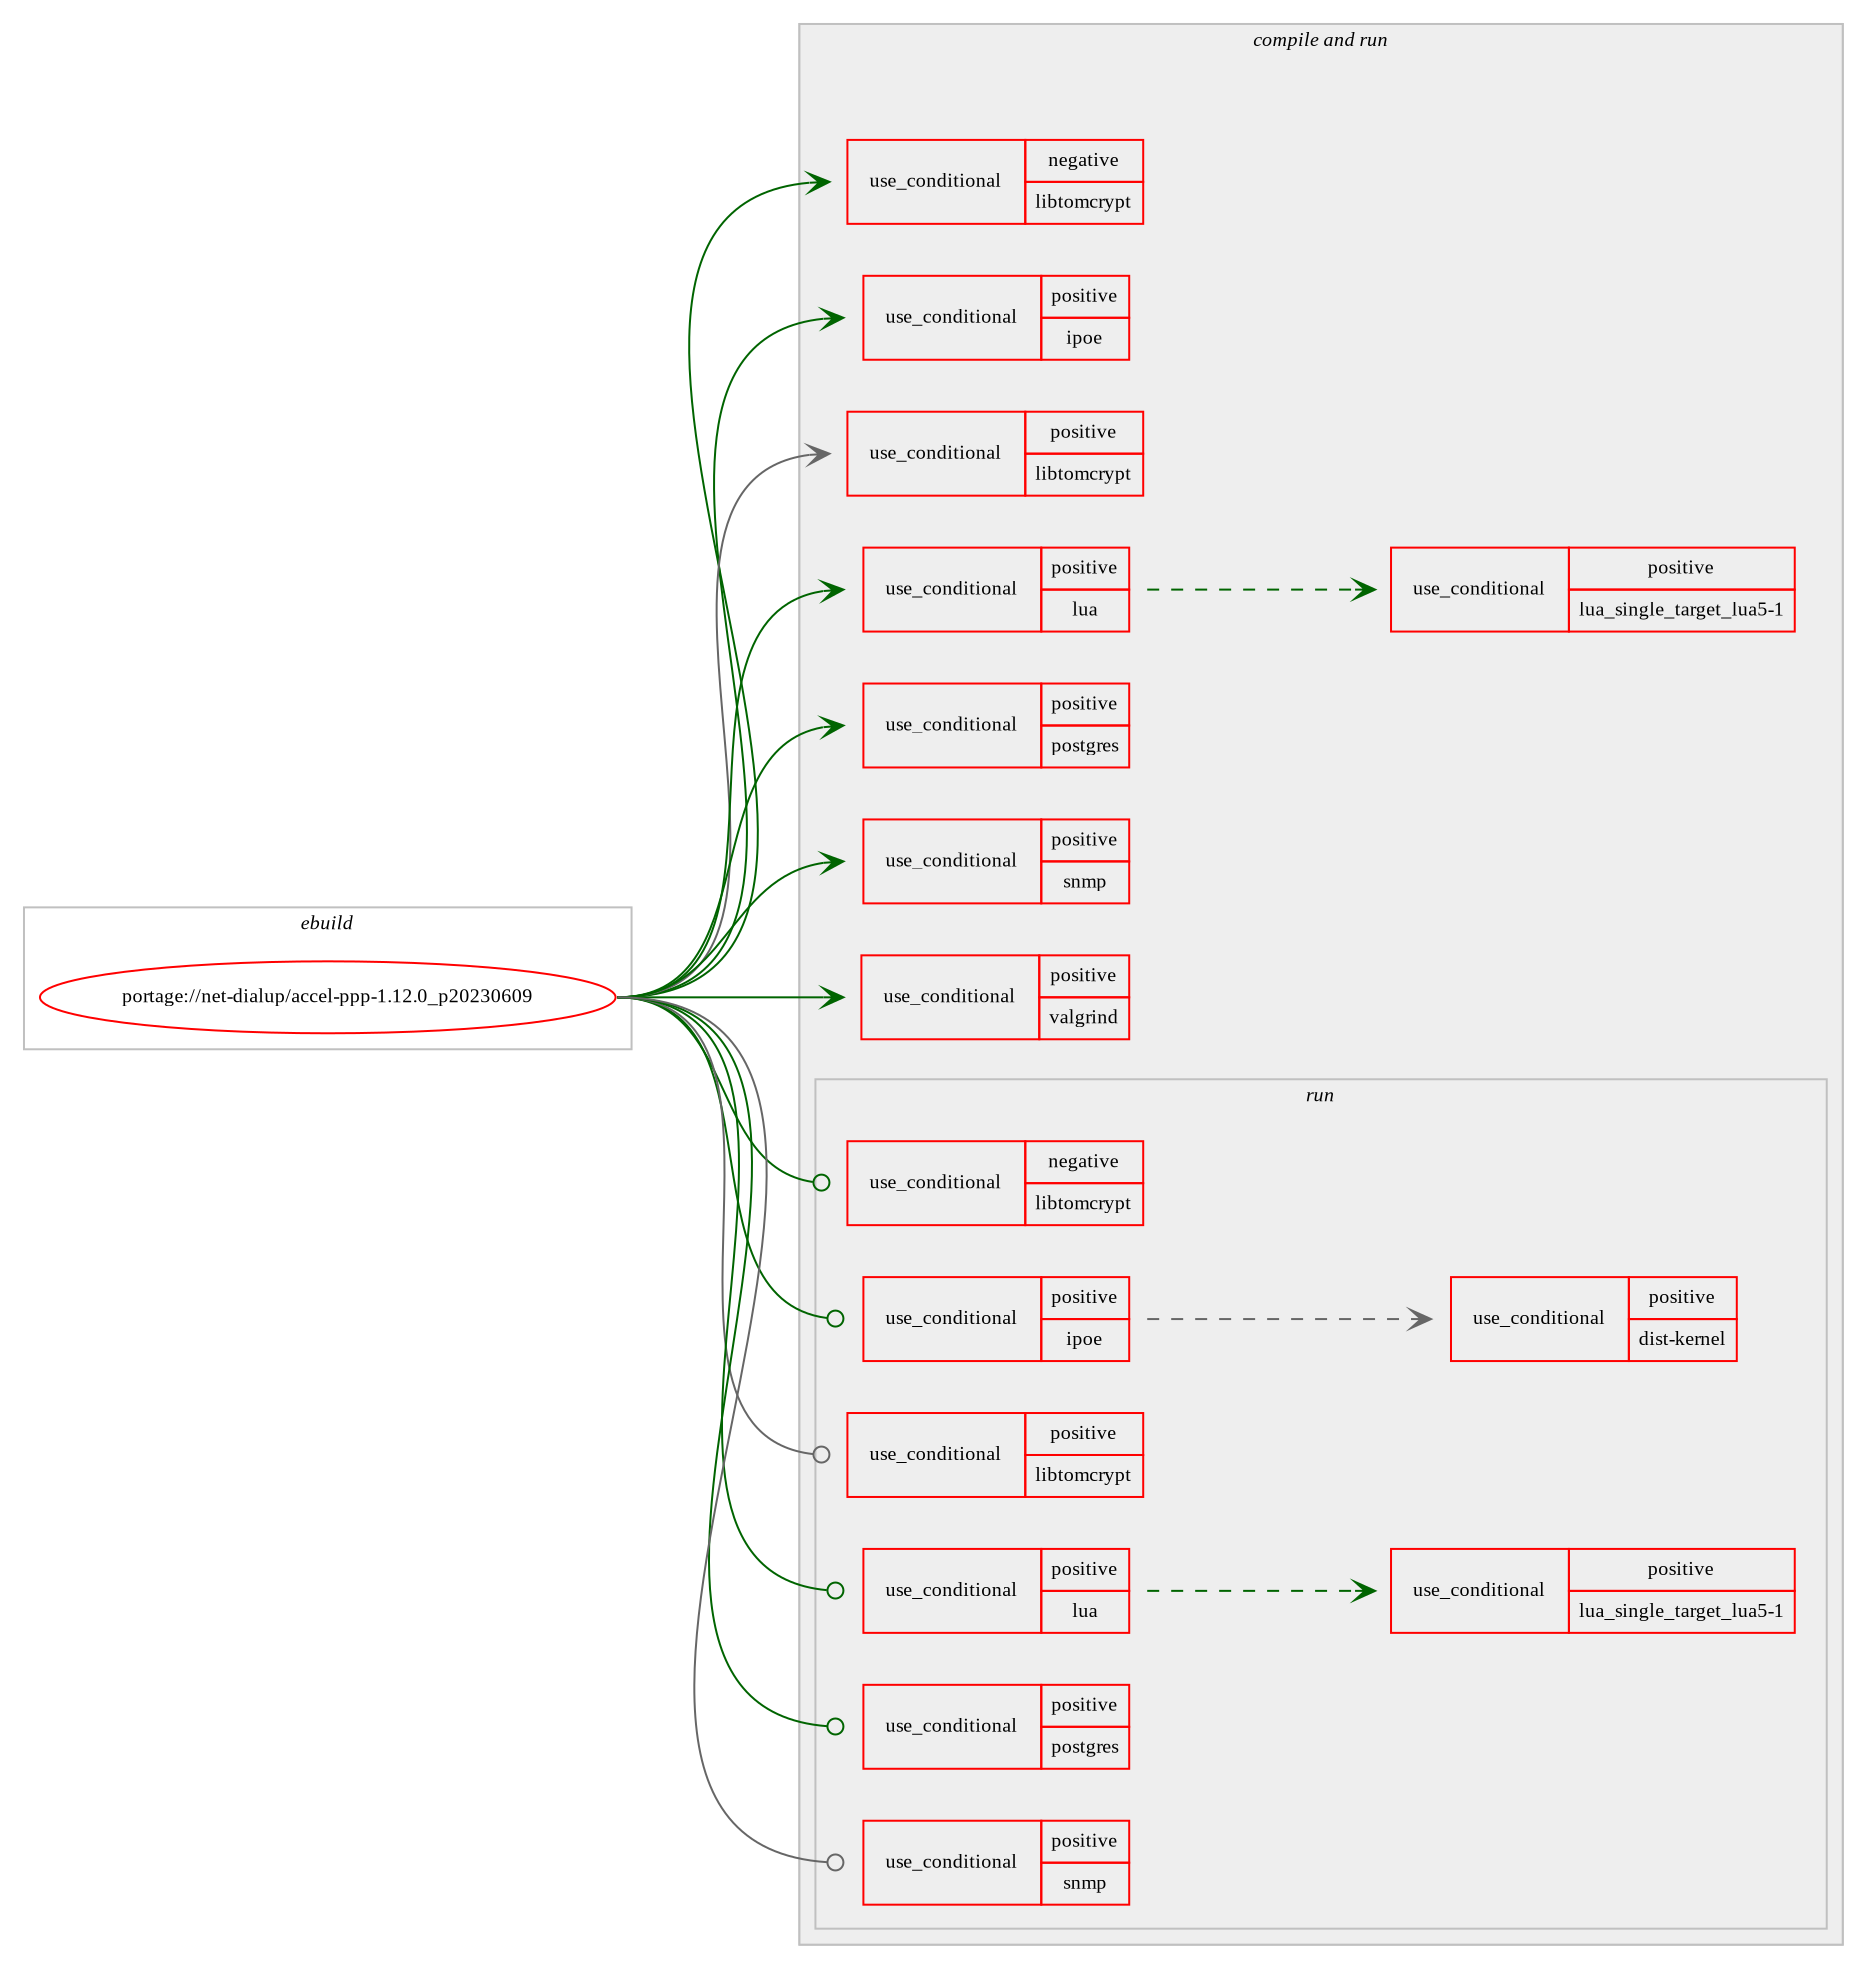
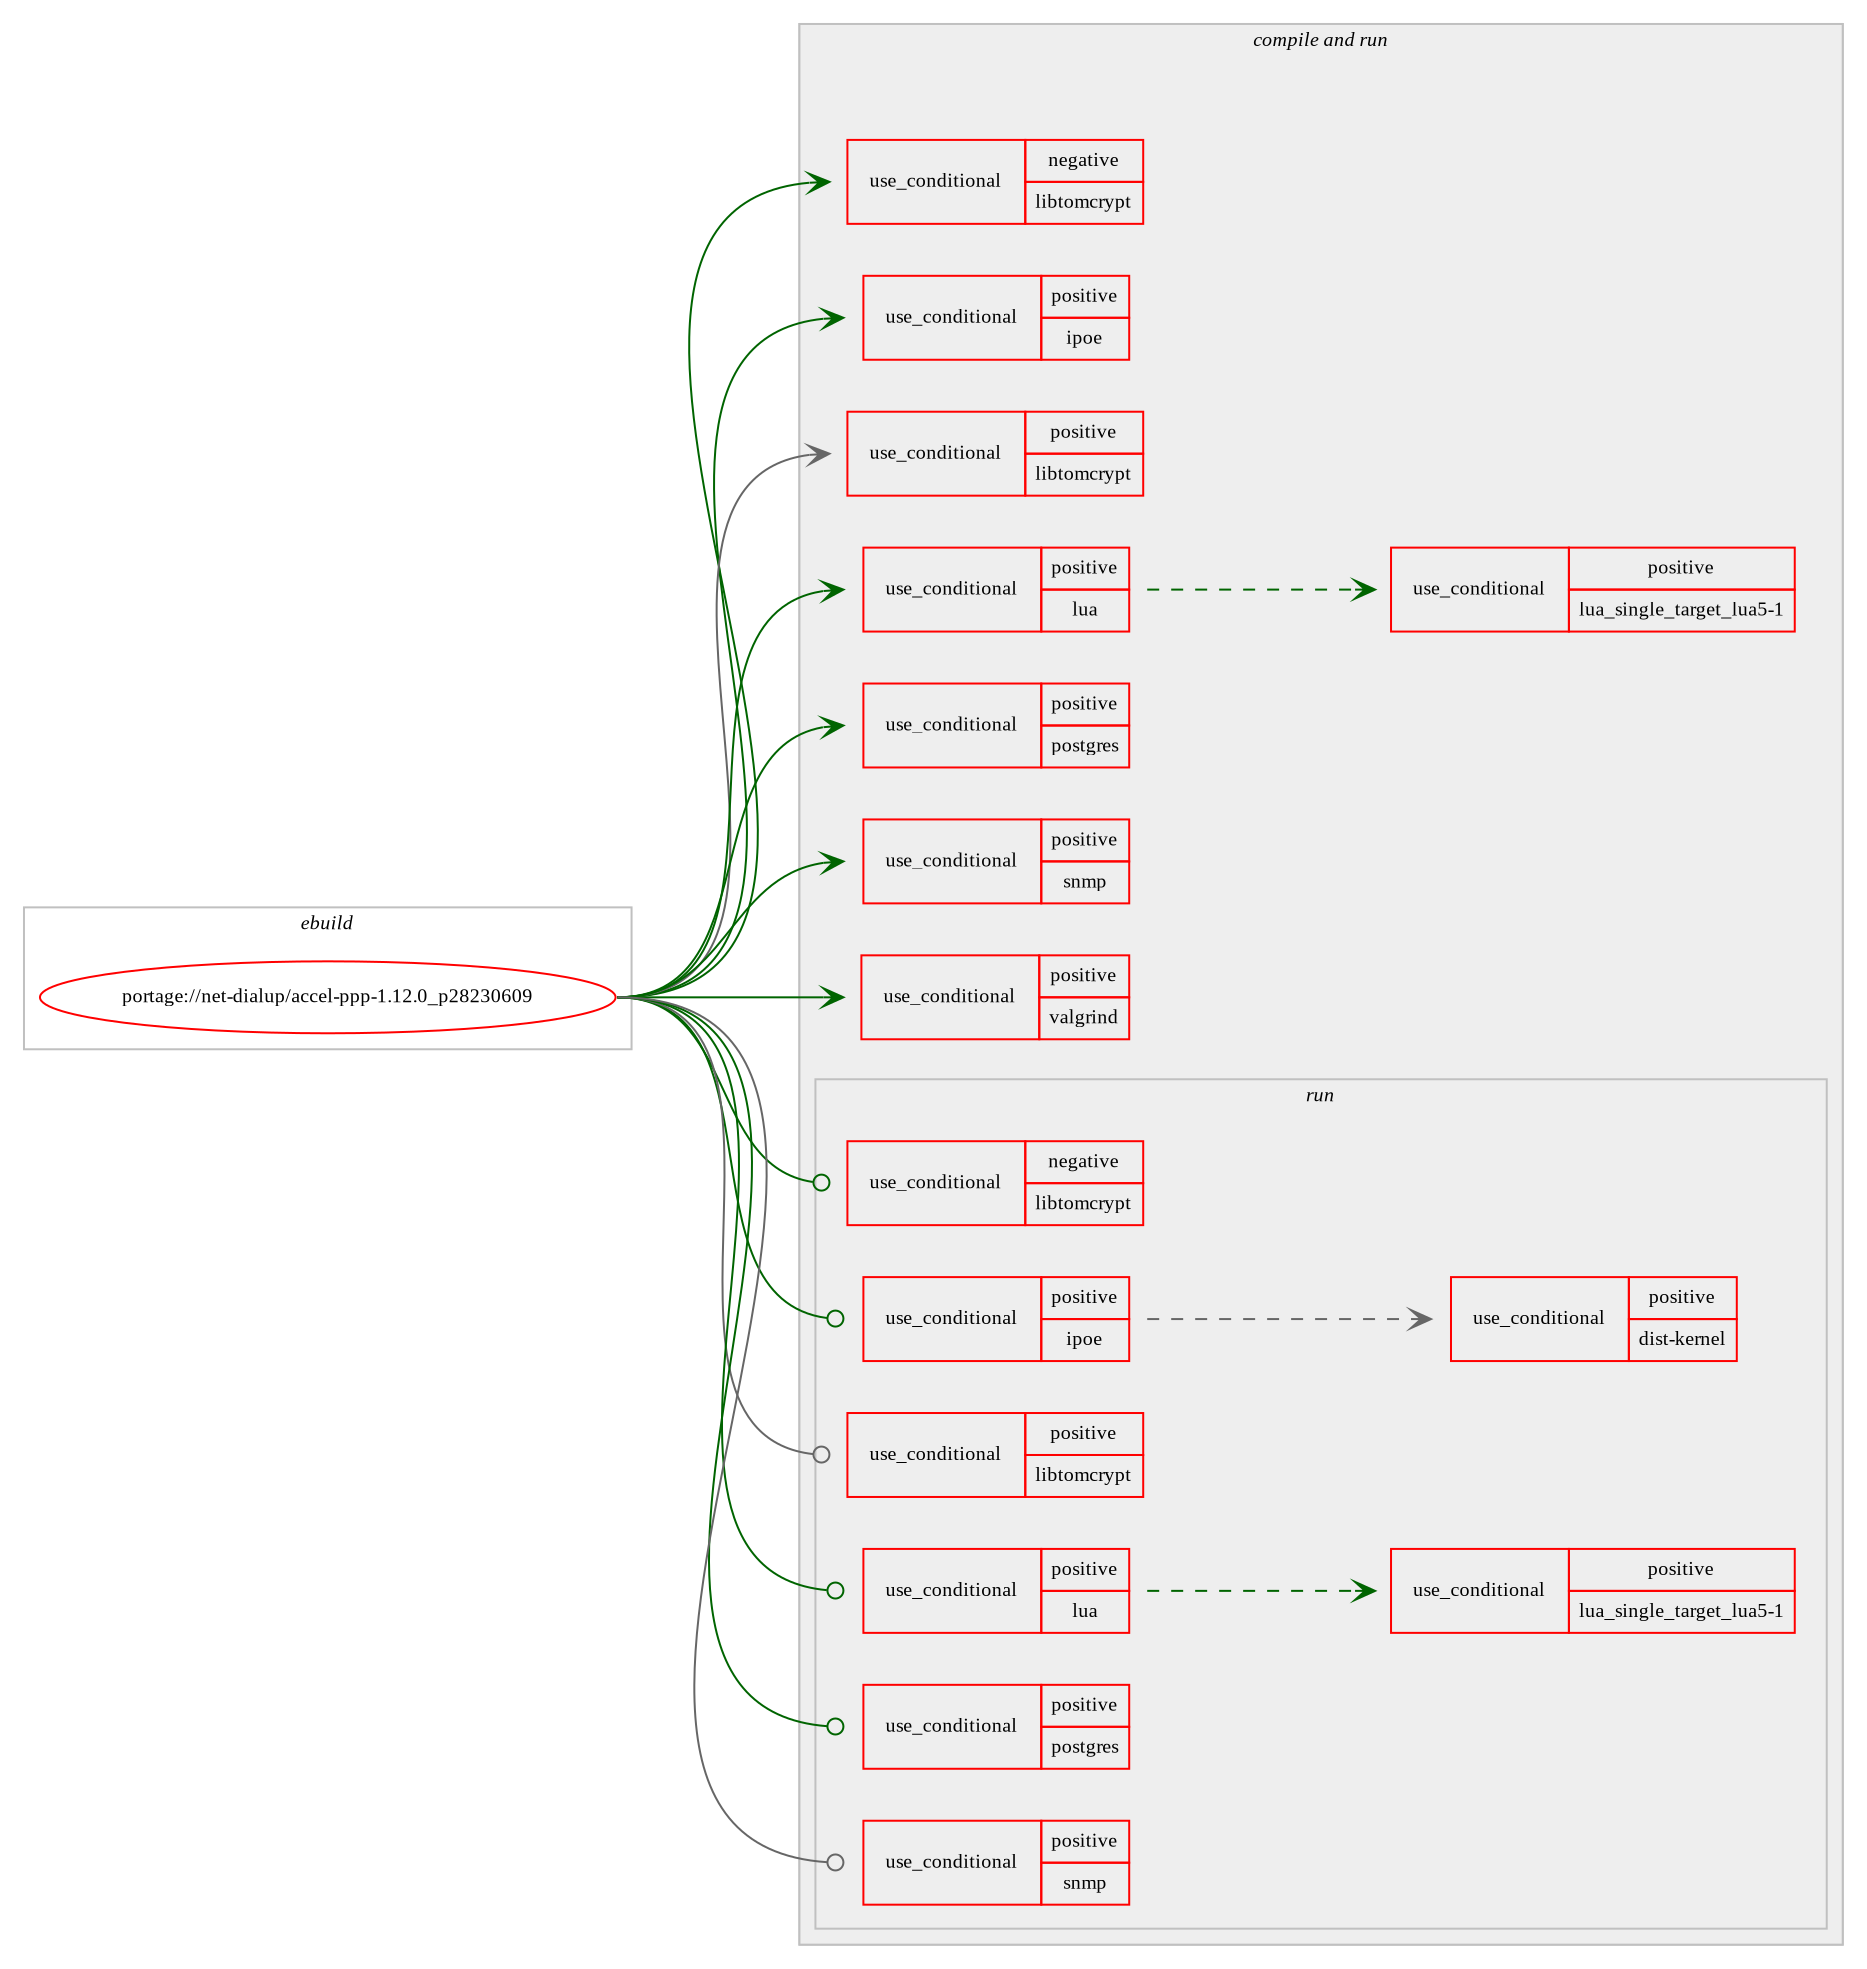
(328, 997) -> (328, 997)
